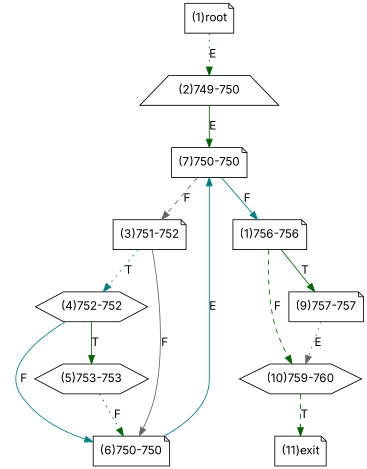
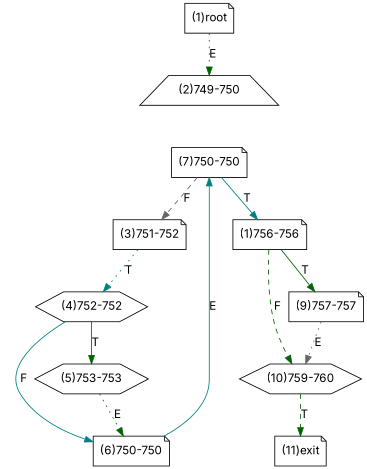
(209, 122) -> none
(247, 199) -> (247, 199)
(160, 340) -> none
(118, 415) -> (118, 415)
